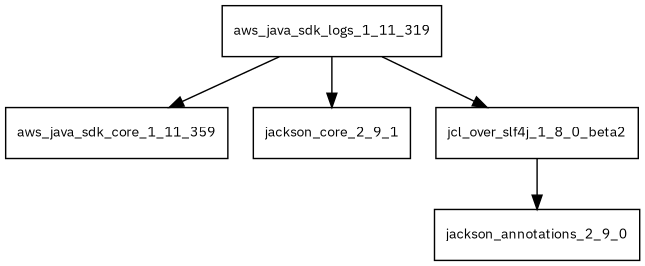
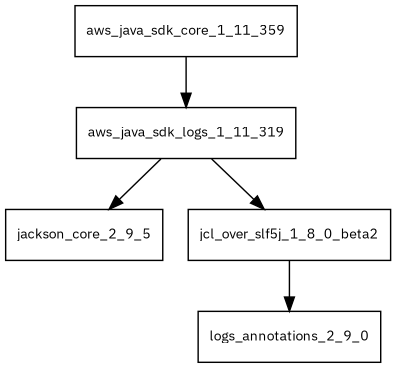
(231, 79) -> (186, 75)
(332, 133) -> (84, 235)
(537, 133) -> (289, 235)
(537, 235) -> (289, 337)
